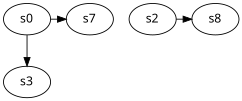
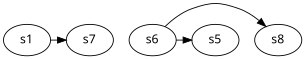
(27, 19) -> (27, 40)
(153, 19) -> (153, 40)
none -> (215, 40)
(27, 82) -> none
